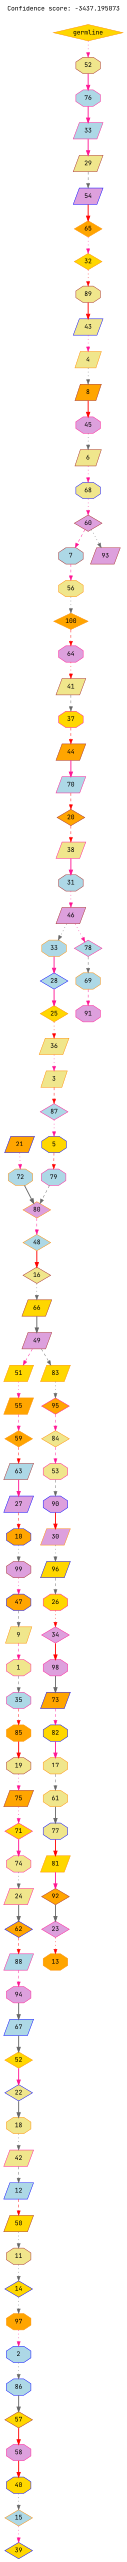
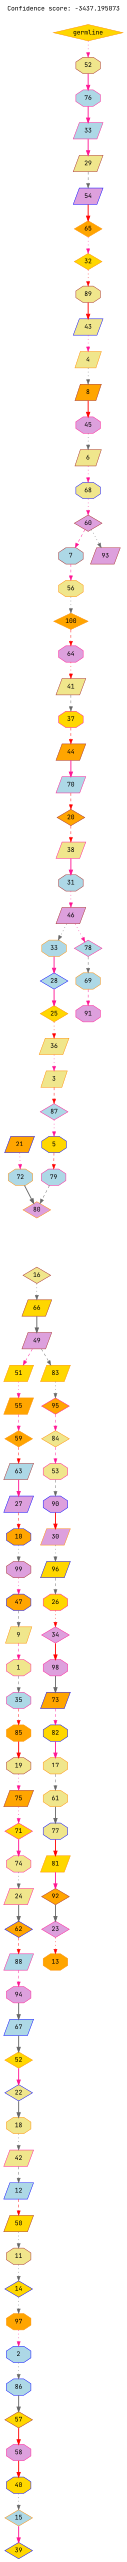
(37, 1243) -> none
(19, 2532) -> (19, 2532)
